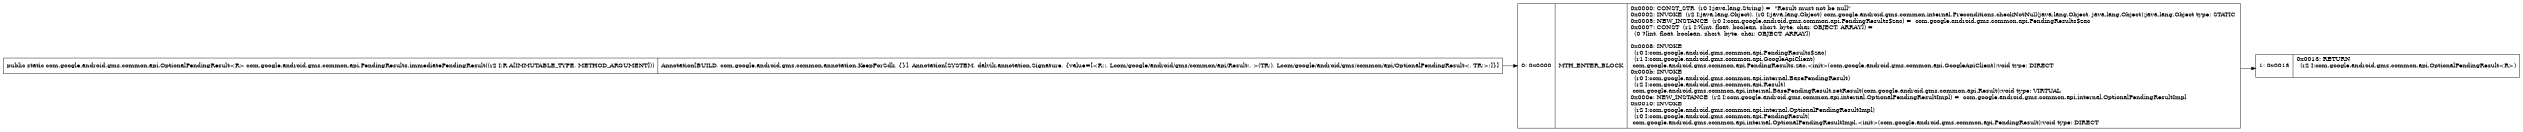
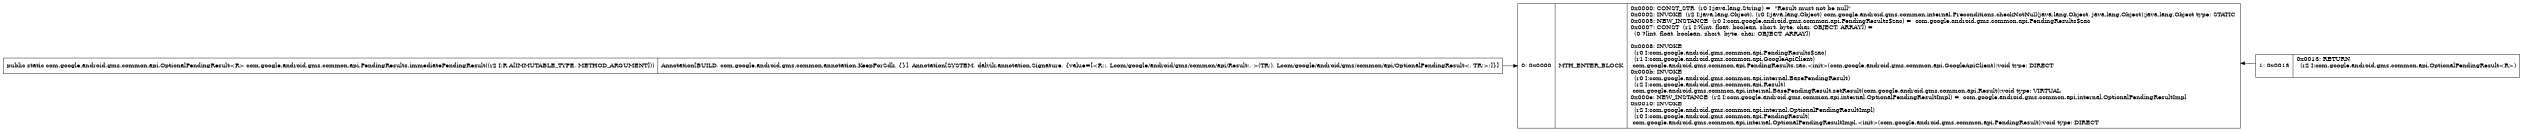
(2246, 68) -> (2250, 63)
